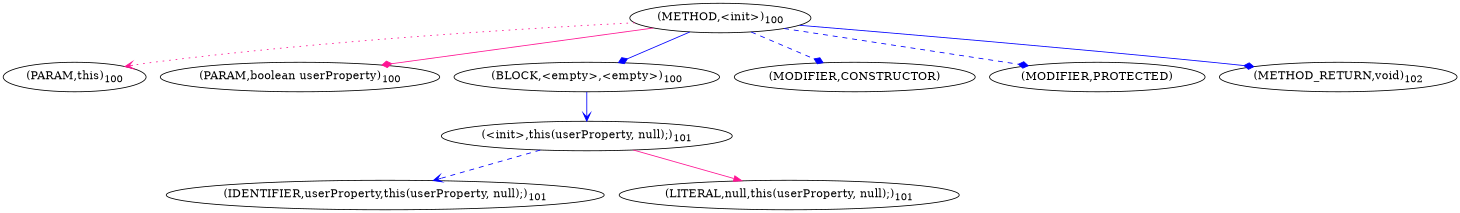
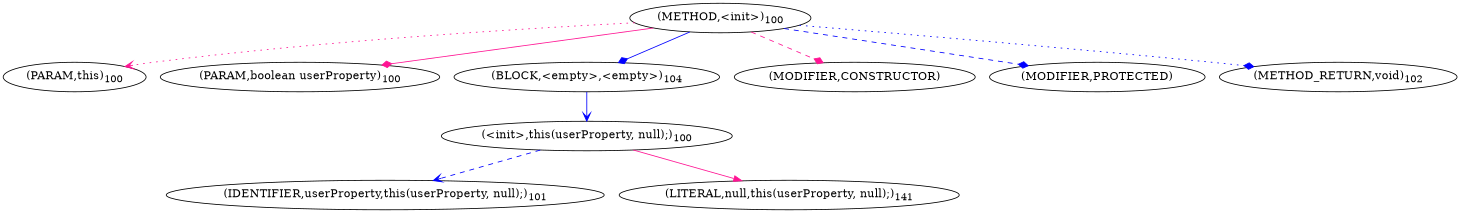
(1022, 44) -> (1022, 44)
(783, 45) -> (783, 45)
(673, 76) -> (673, 76)
(683, 135) -> (683, 135)
(904, 194) -> (904, 194)
